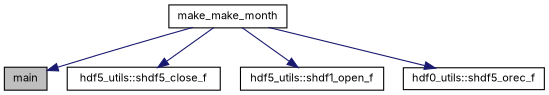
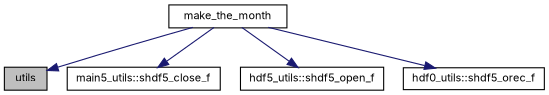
(228, 16) -> (228, 16)
(26, 79) -> (26, 79)
(144, 79) -> (144, 79)
(312, 79) -> (312, 79)
